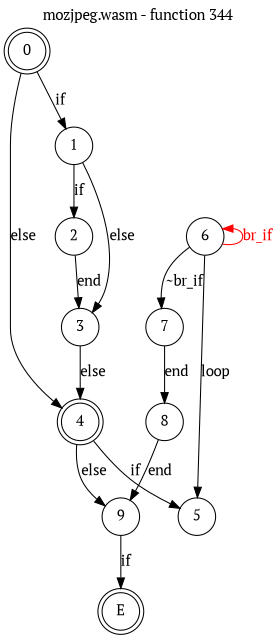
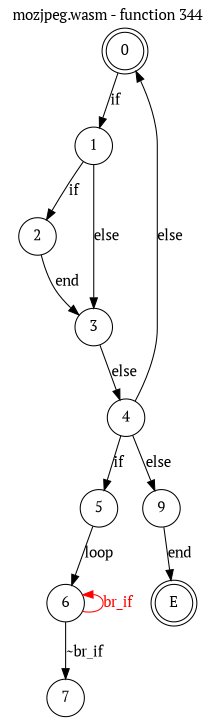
(10, 244) -> (157, 242)
(201, 371) -> (84, 551)
(80, 422) -> (126, 418)
(165, 422) -> none
(126, 562) -> (180, 554)
